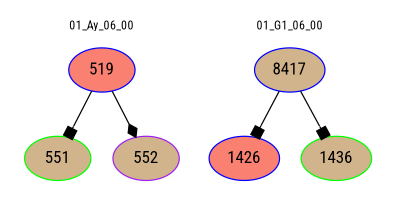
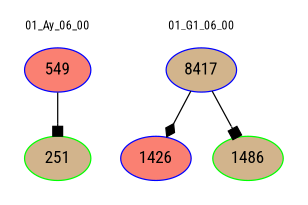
(102, 70) -> (58, 70)
(270, 108) -> (182, 107)
(58, 158) -> (58, 158)
(146, 158) -> none
(336, 158) -> (248, 158)
